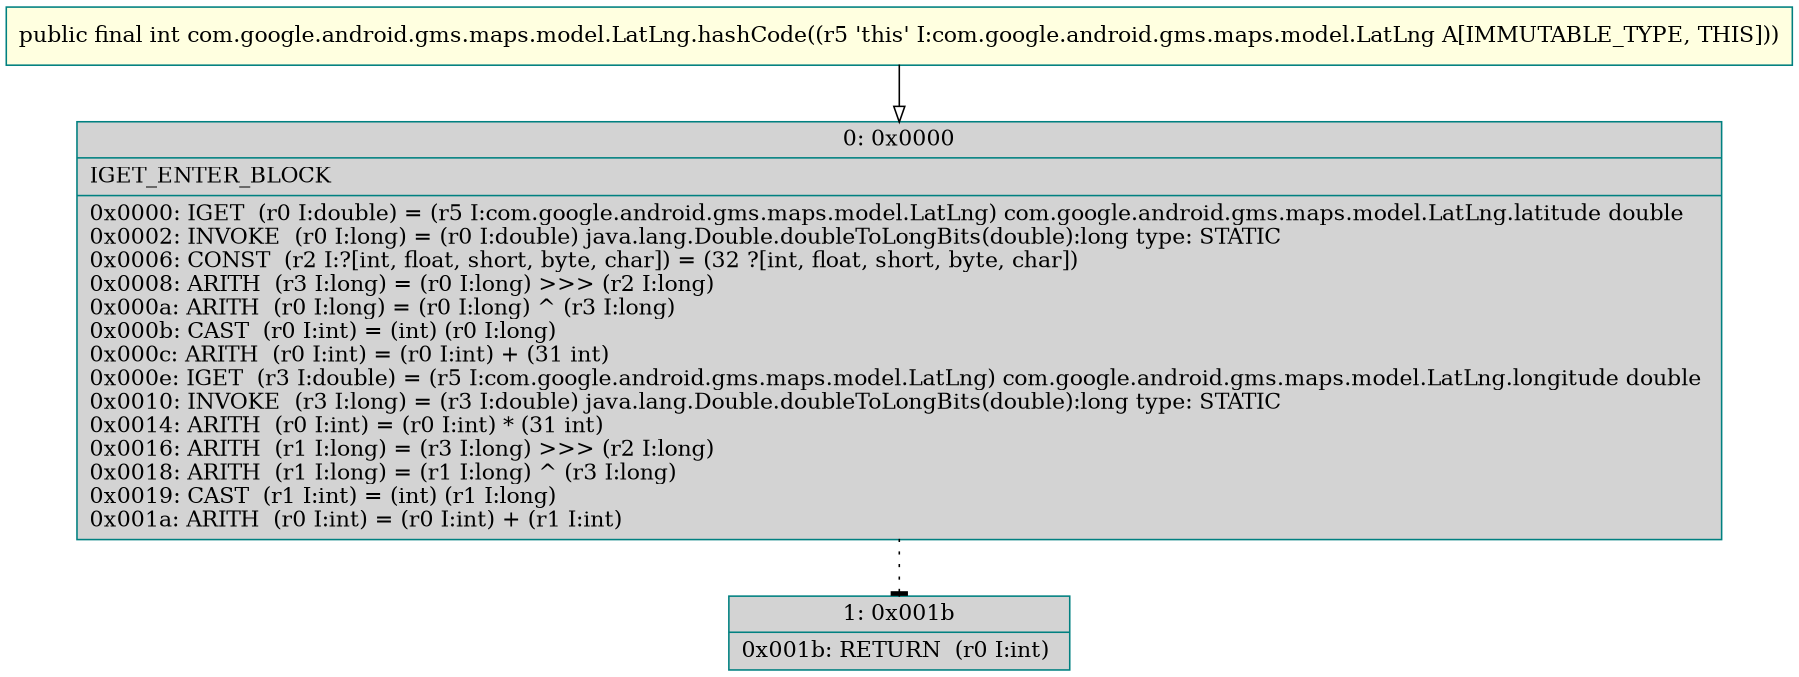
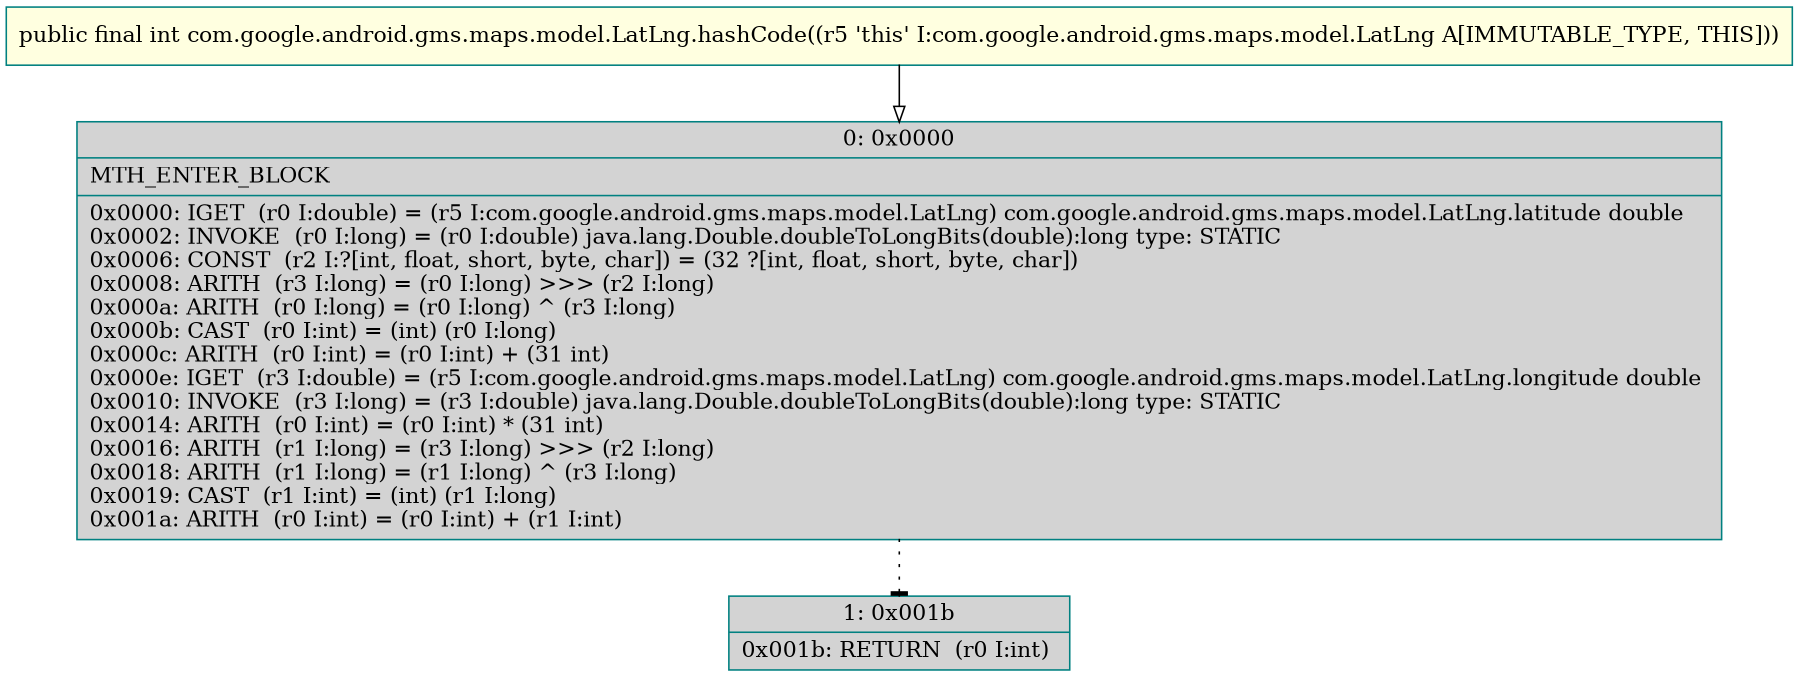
(210, 176) -> (210, 176)
